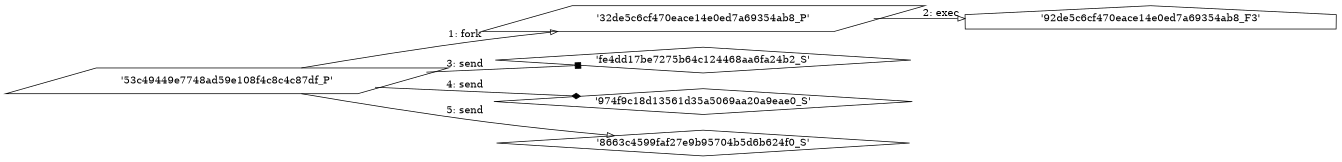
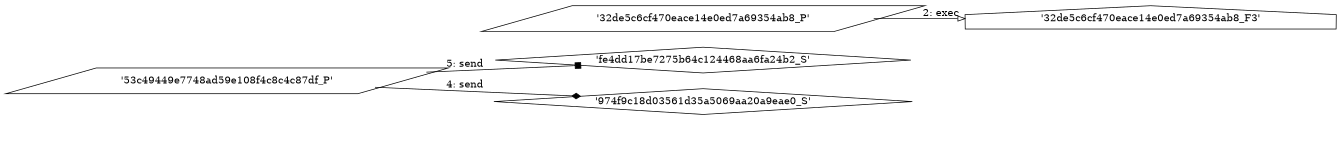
(1151, 19) -> (1151, 19)
(426, 48) -> none
(465, 64) -> (465, 64)
(703, 102) -> (703, 102)
(703, 143) -> none
